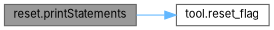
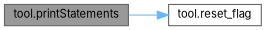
(70, 15) -> (66, 15)
